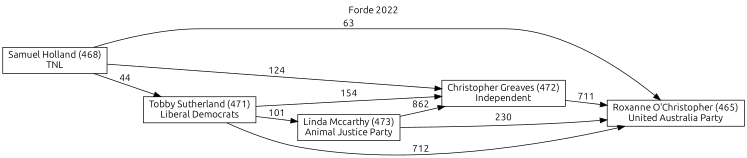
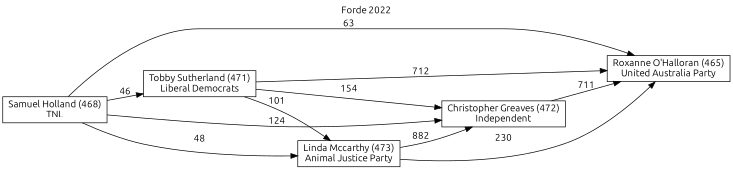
(125, 79) -> (125, 92)
(421, 105) -> (421, 136)
(676, 113) -> (669, 69)
none -> (185, 151)
